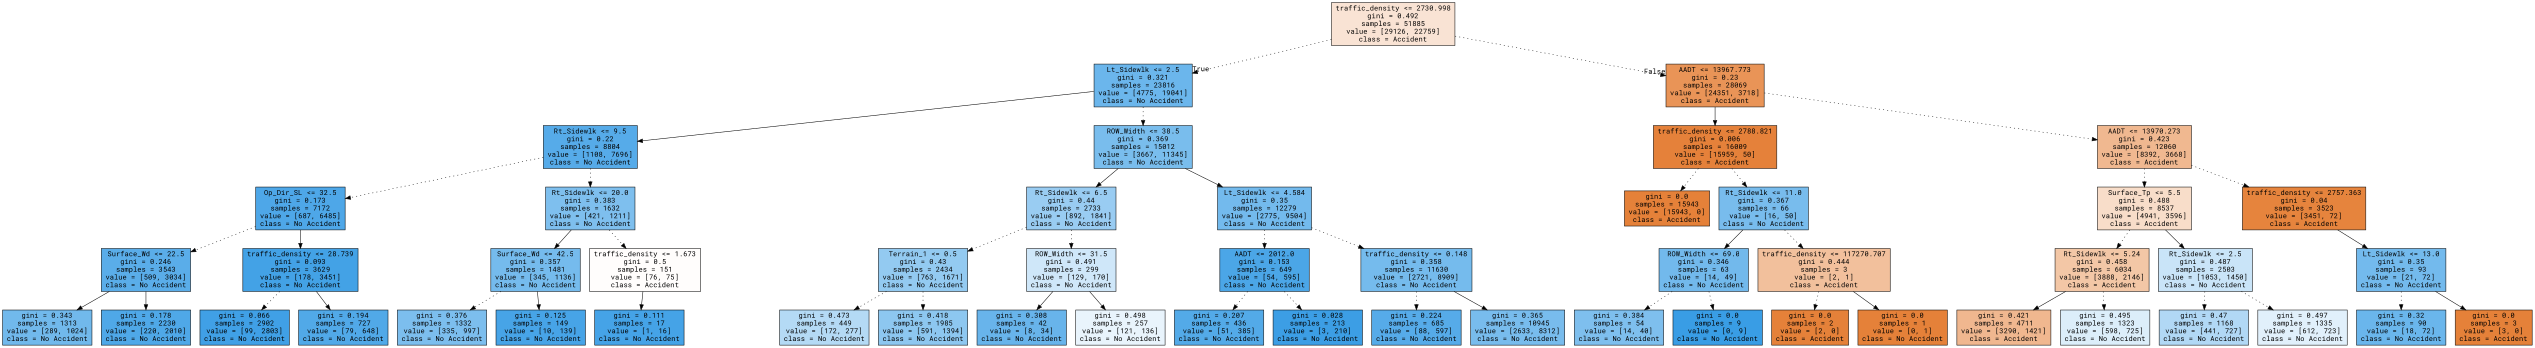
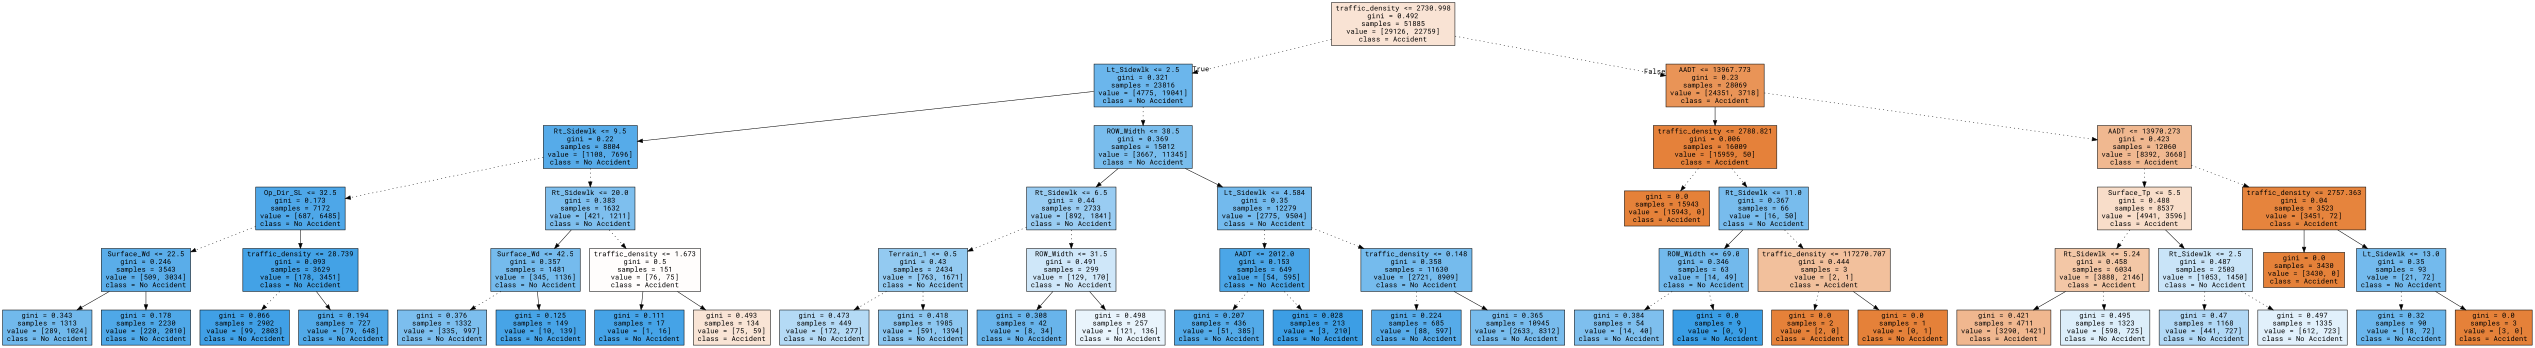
none -> (2304, 270)
none -> (732, 328)
